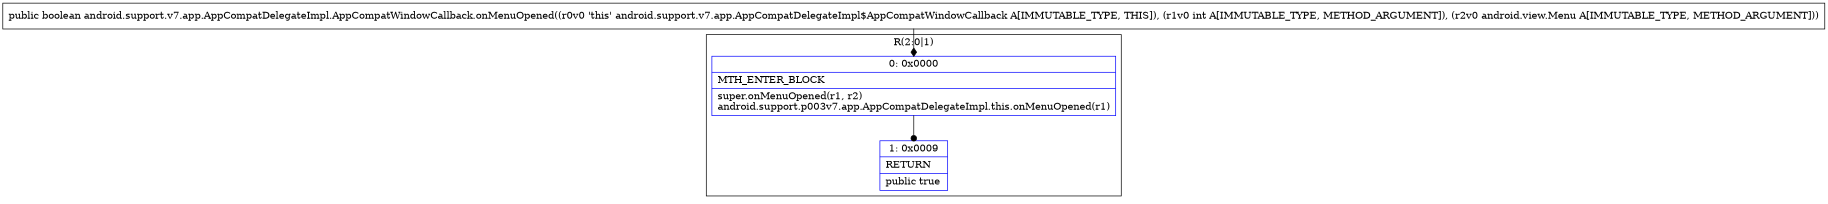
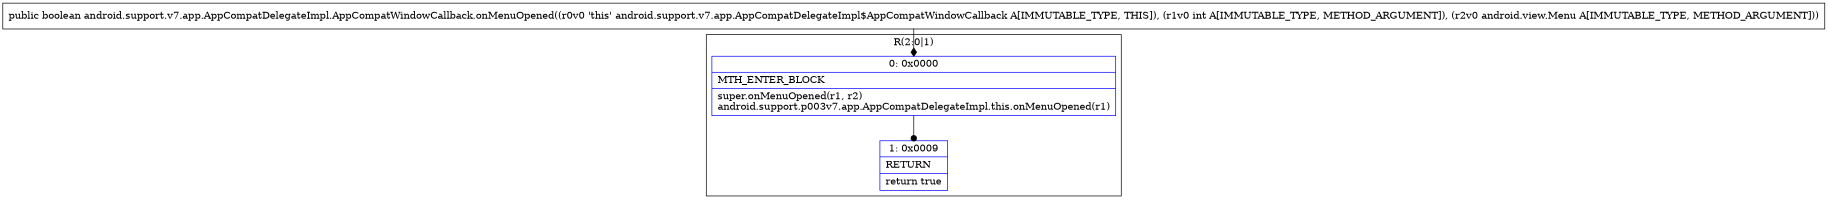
(913, 182) -> (914, 182)
